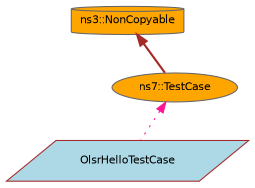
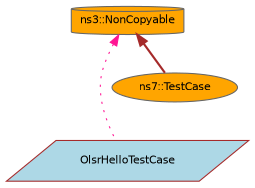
(150, 126) -> (101, 92)
